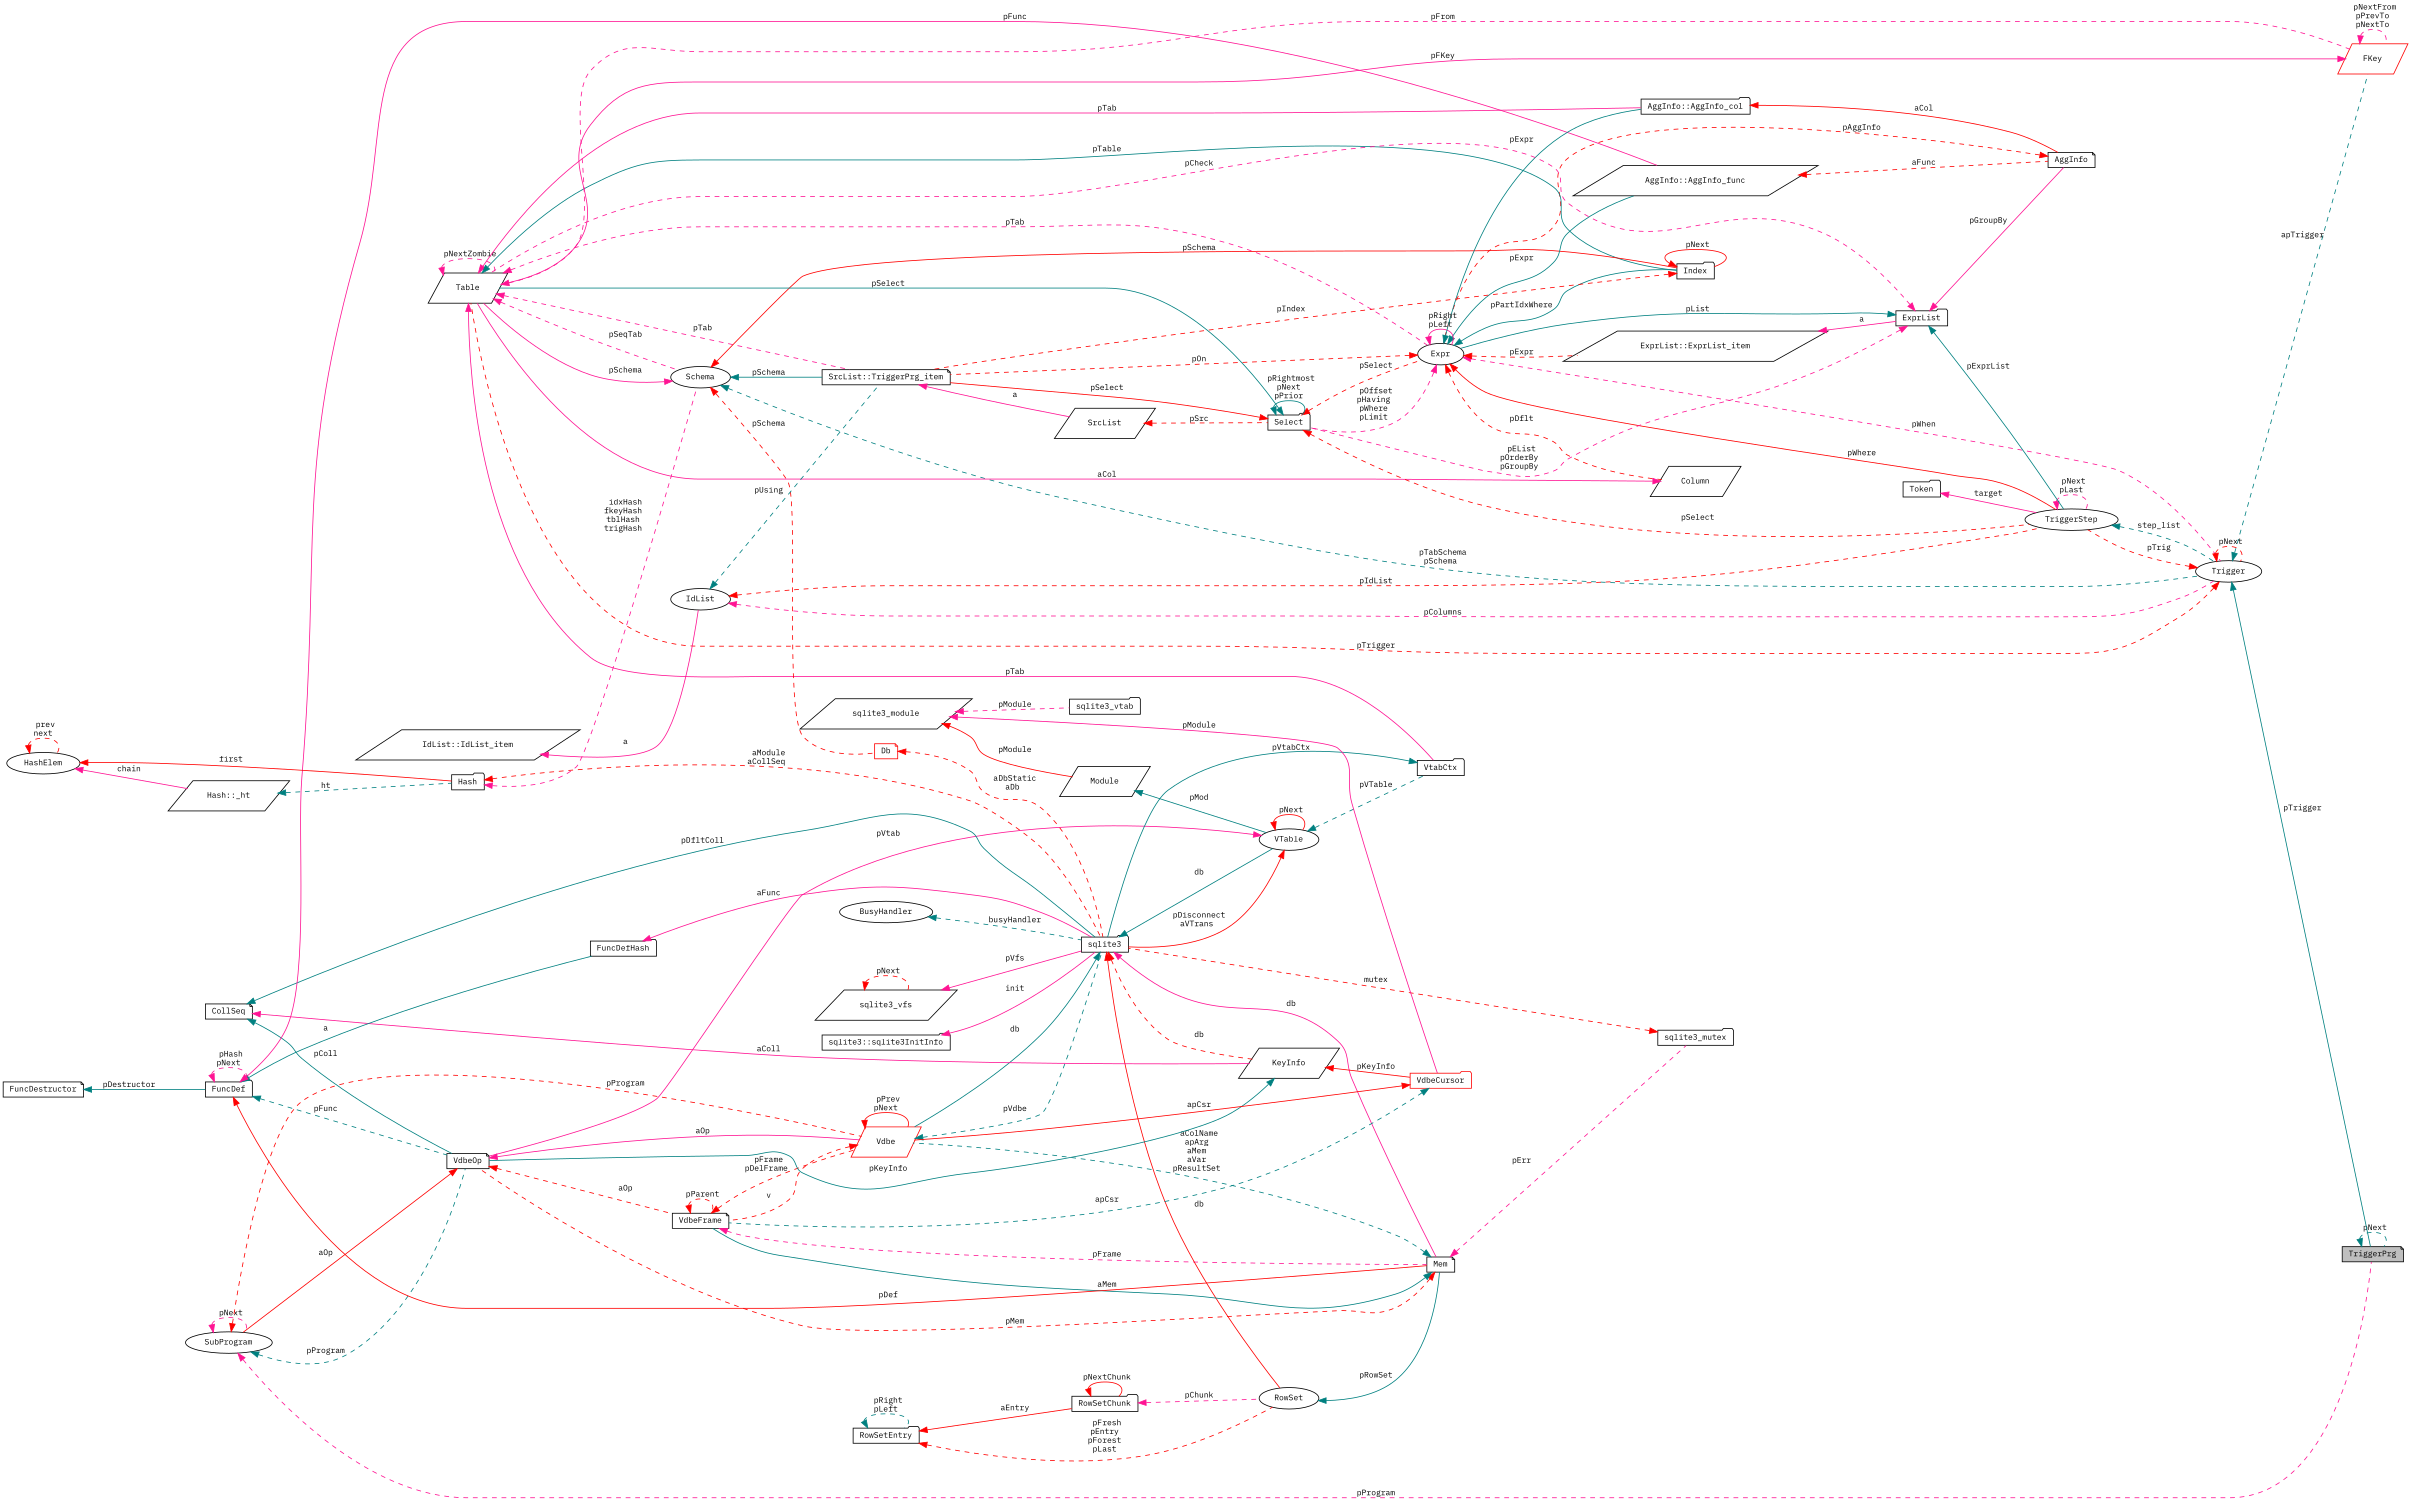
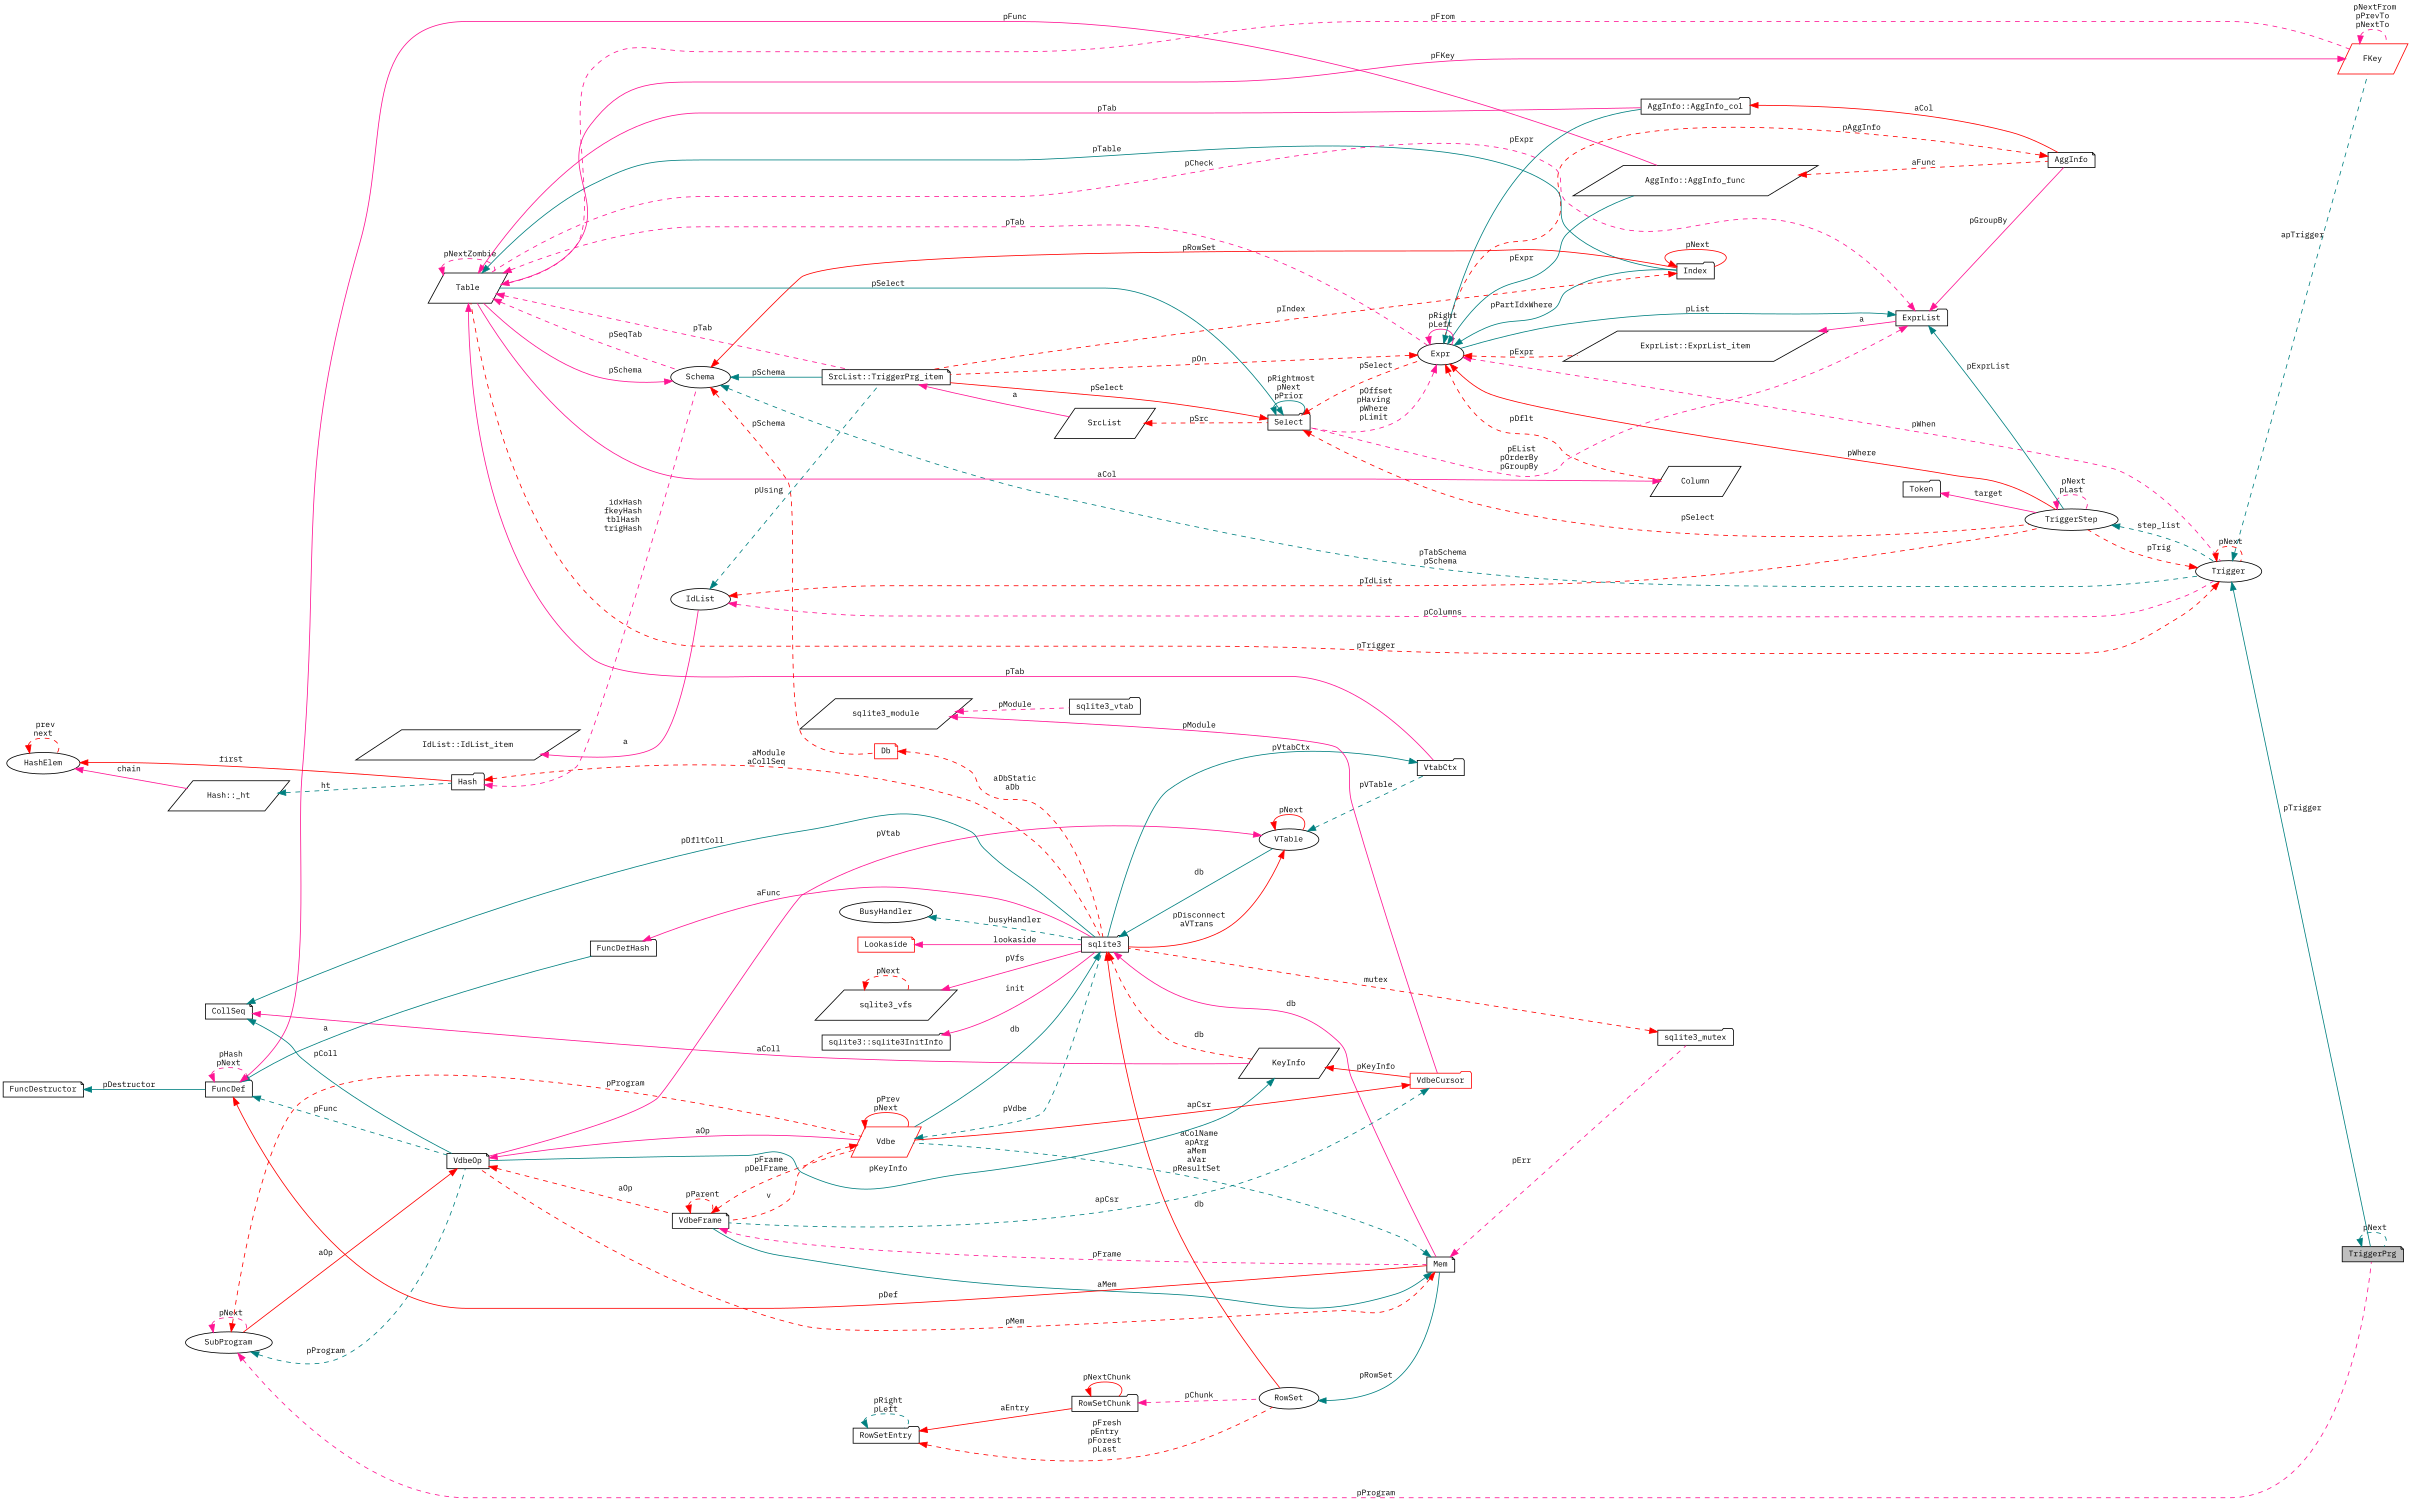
(1197, 248) -> (1197, 248)
(1105, 782) -> none
none -> (886, 945)
